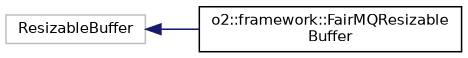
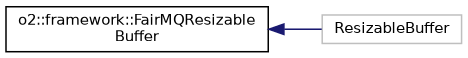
(180, 29) -> (303, 29)
